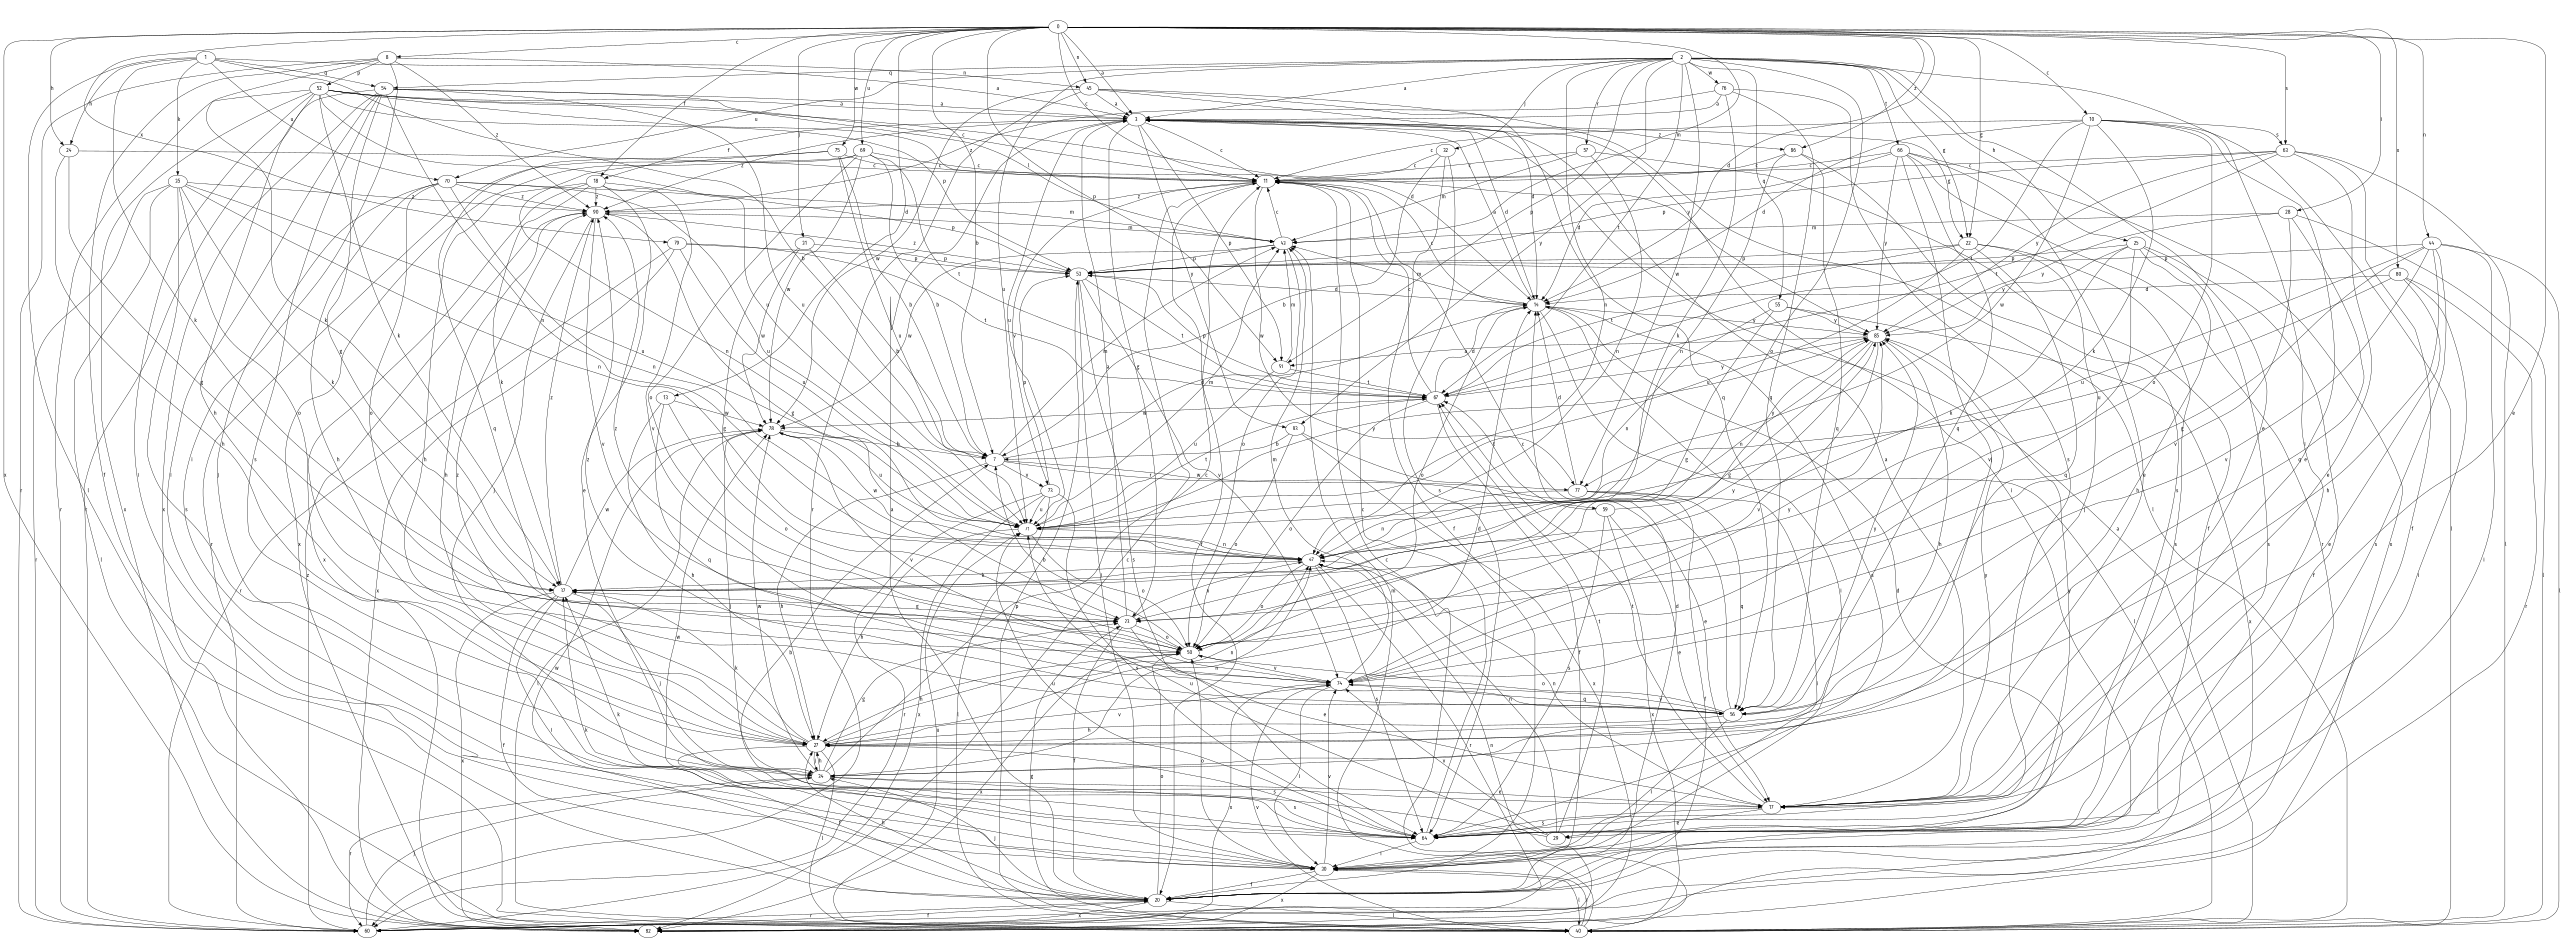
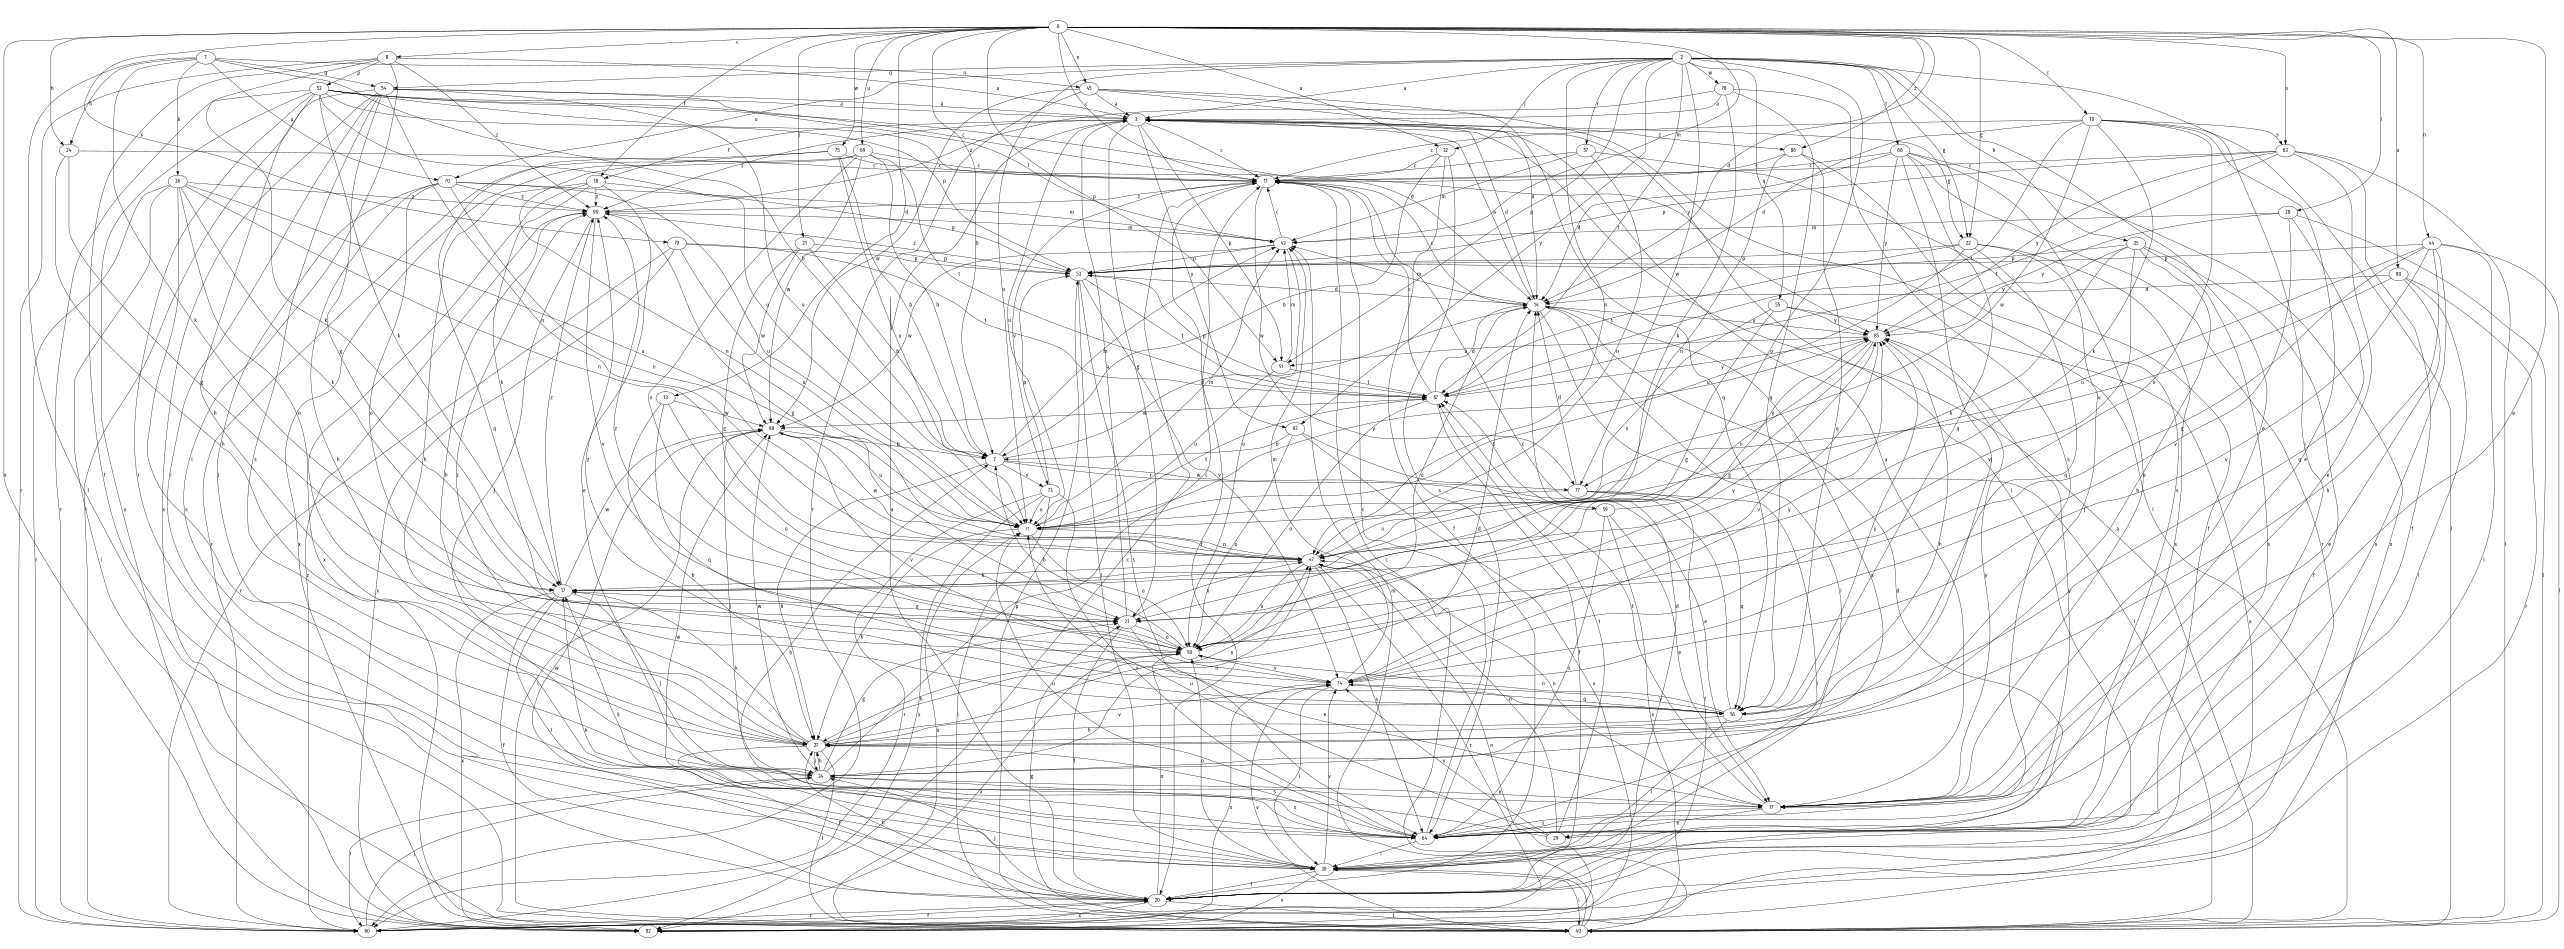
(1099, 73) -> (1253, 80)
(178, 182) -> (178, 182)
(772, 429) -> (772, 429)
(778, 572) -> none
